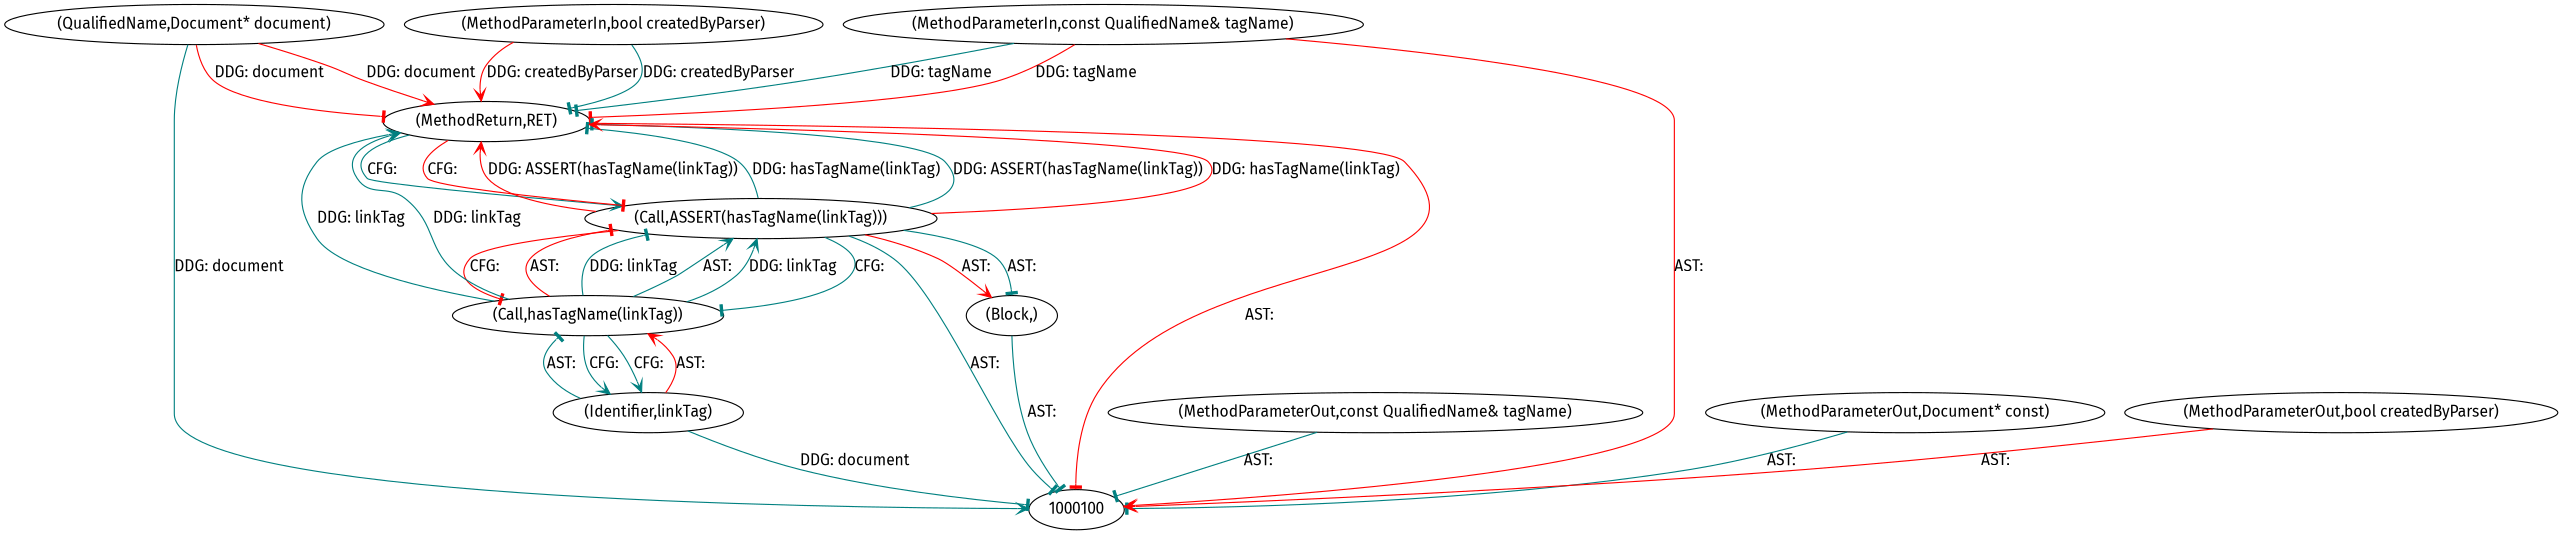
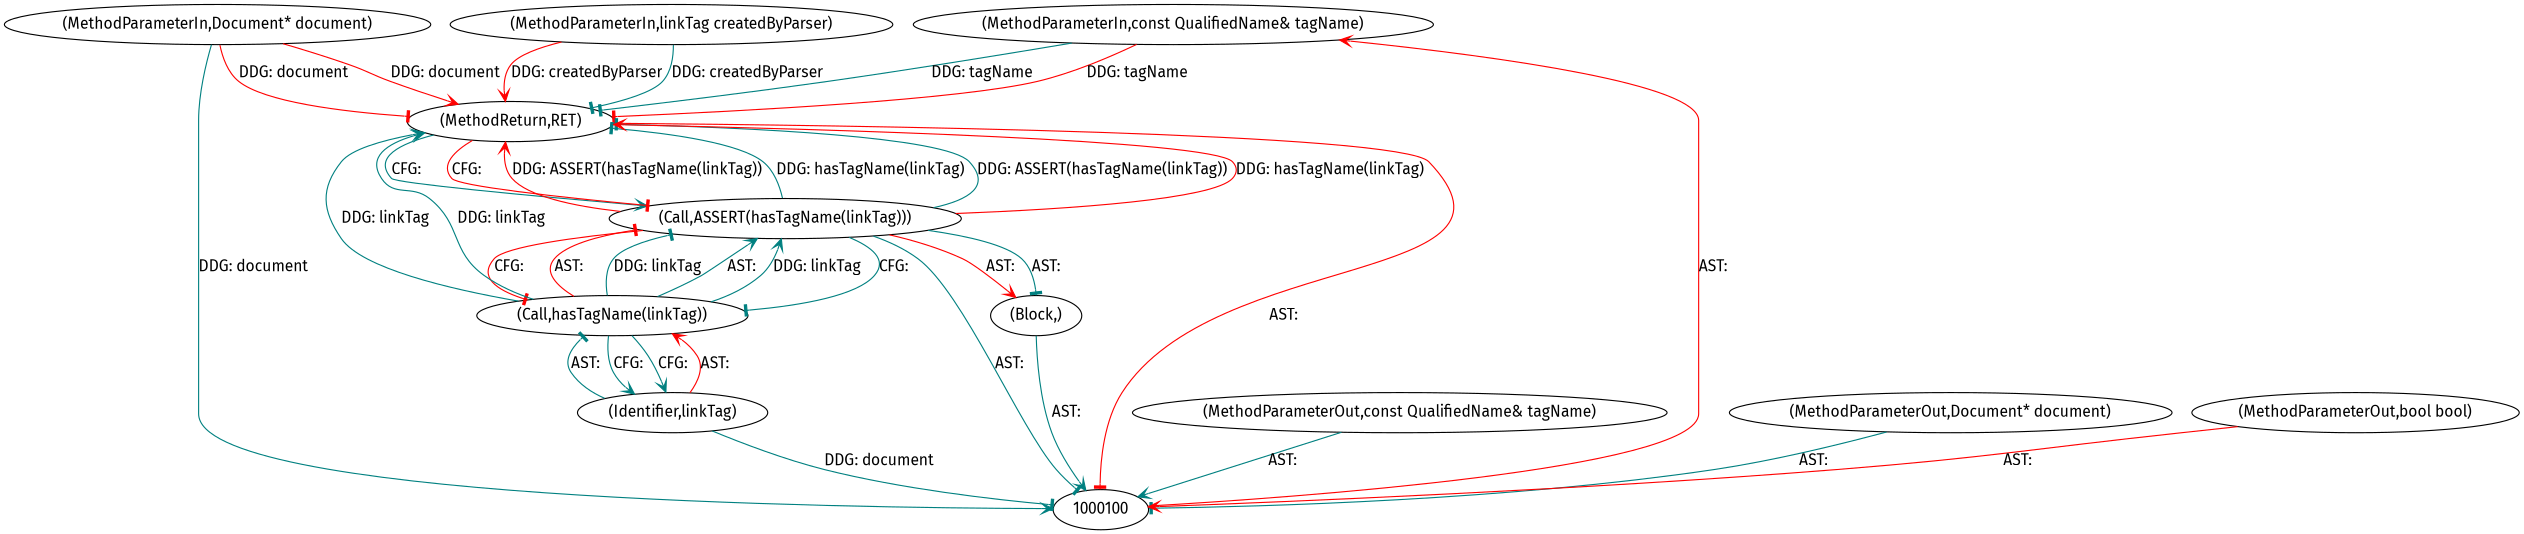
(194, 25) -> (218, 25)
(614, 25) -> (671, 25)
(1674, 342) -> (1699, 369)
(1905, 413) -> (1951, 413)
(2341, 413) -> (2356, 413)
(1022, 415) -> (1046, 412)
(1218, 464) -> (1245, 463)
